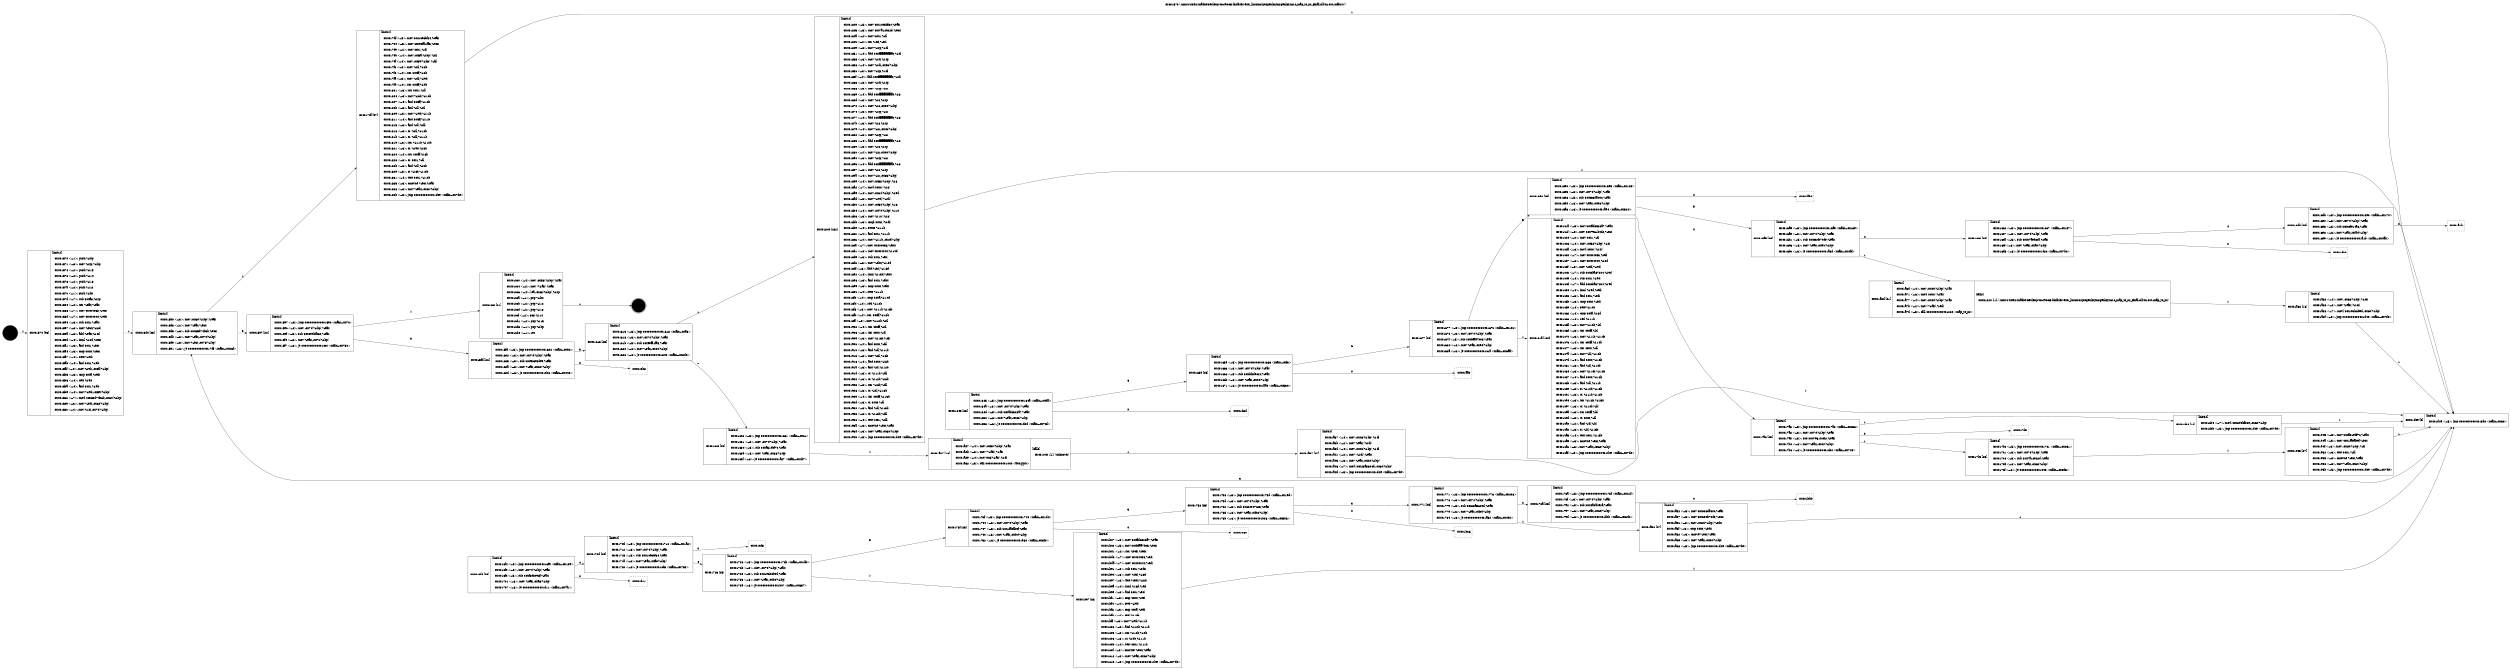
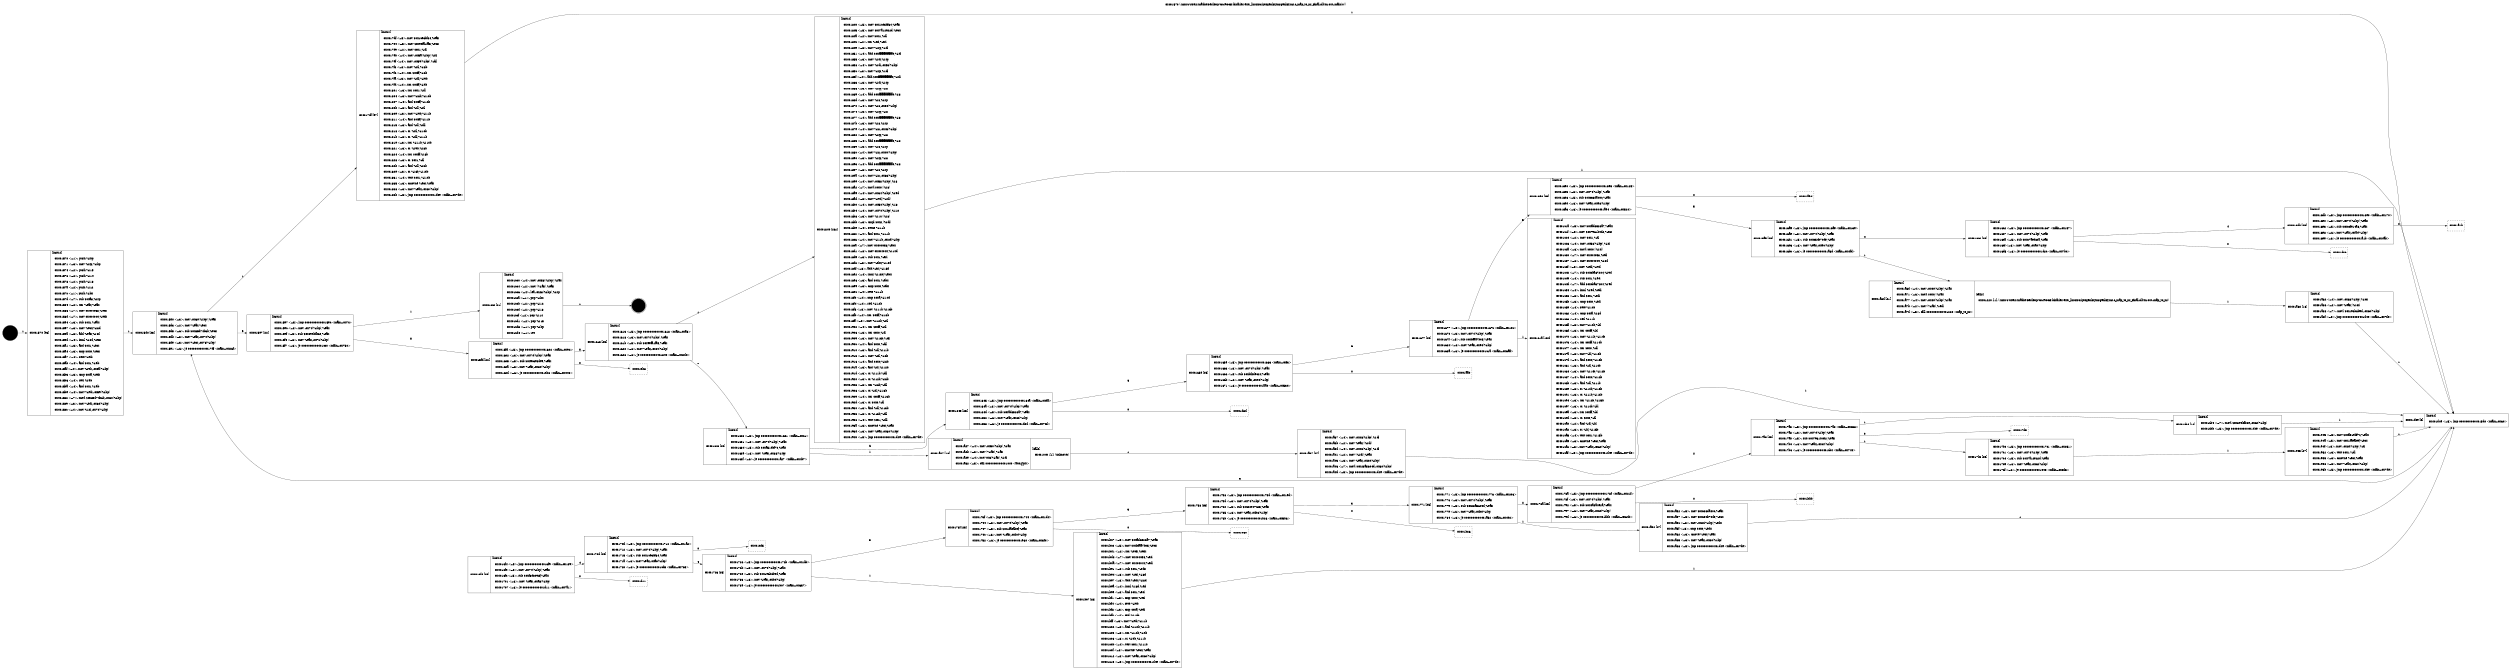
(1678, 326) -> (1692, 471)
none -> (883, 450)
